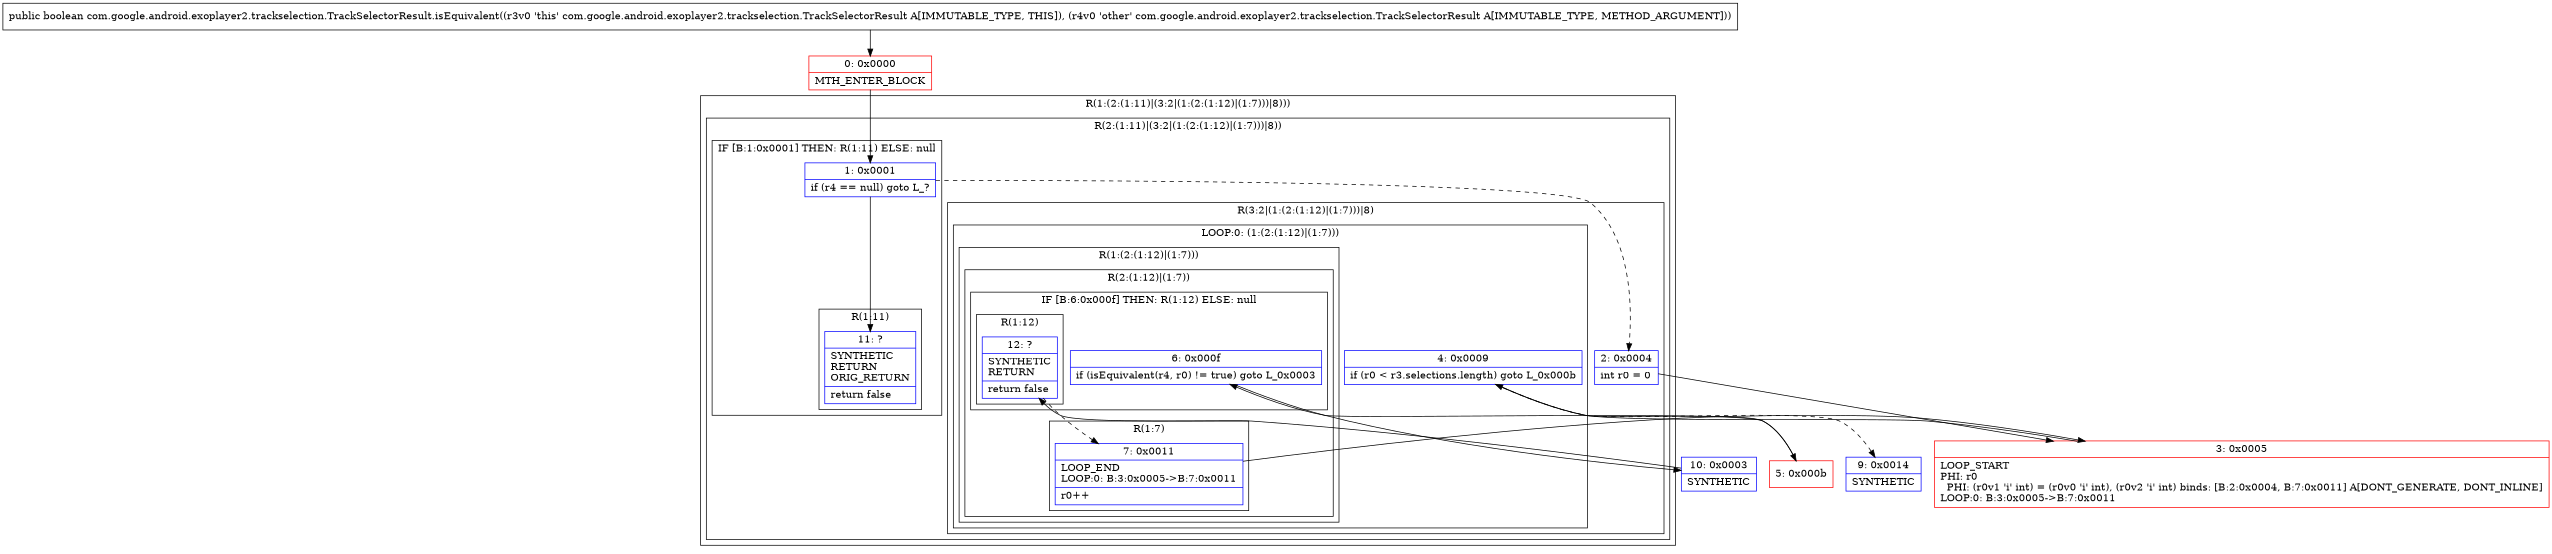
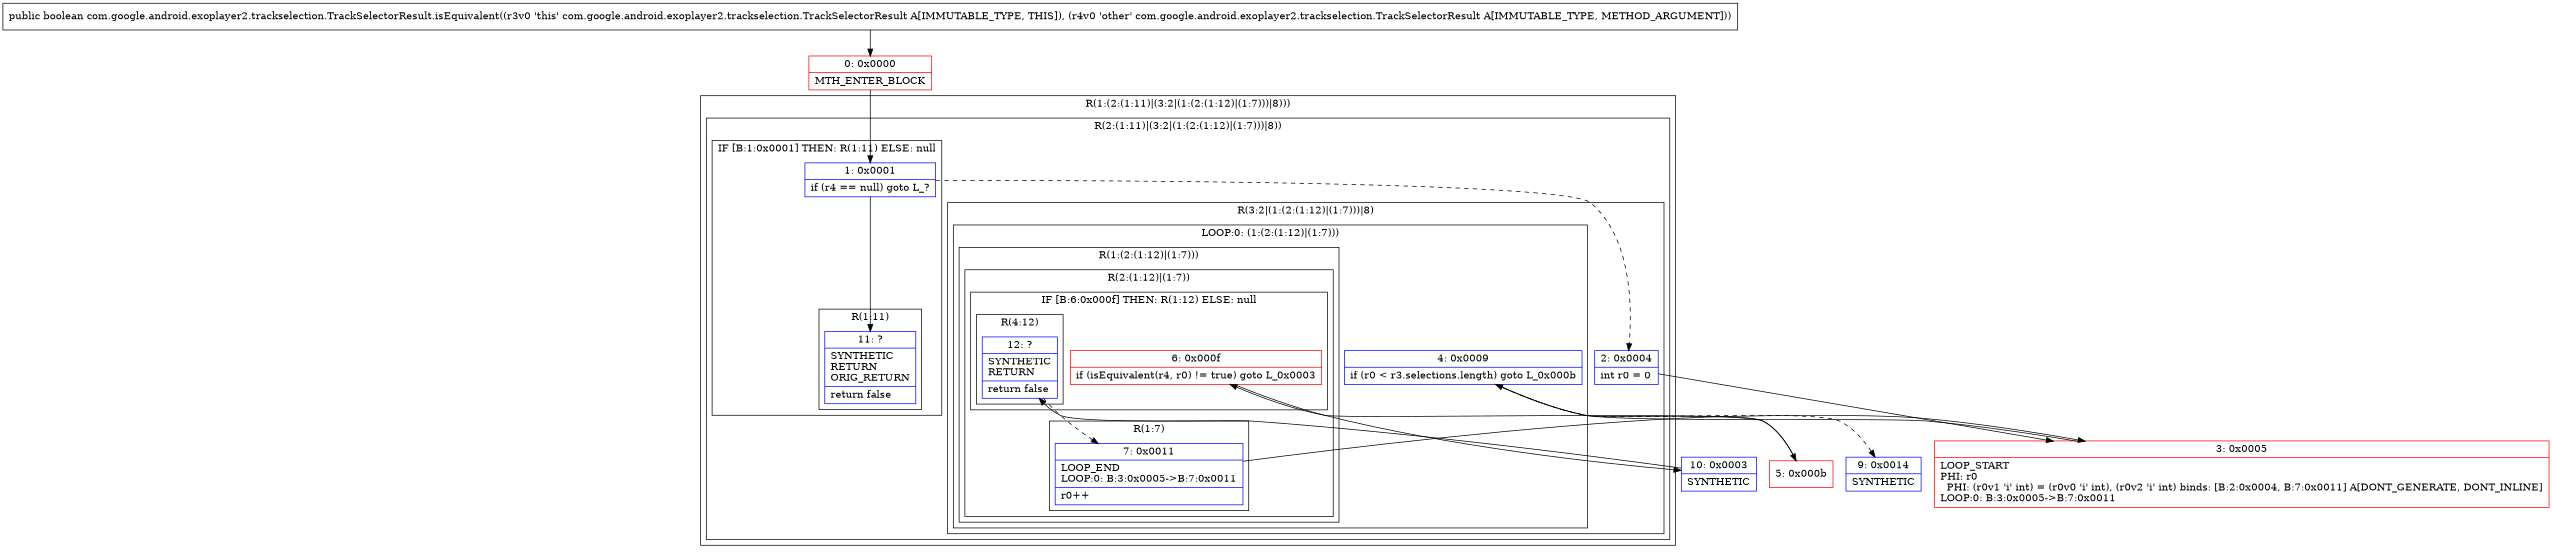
(1020, 323) -> (1020, 323)
(1196, 368) -> (1196, 368)
